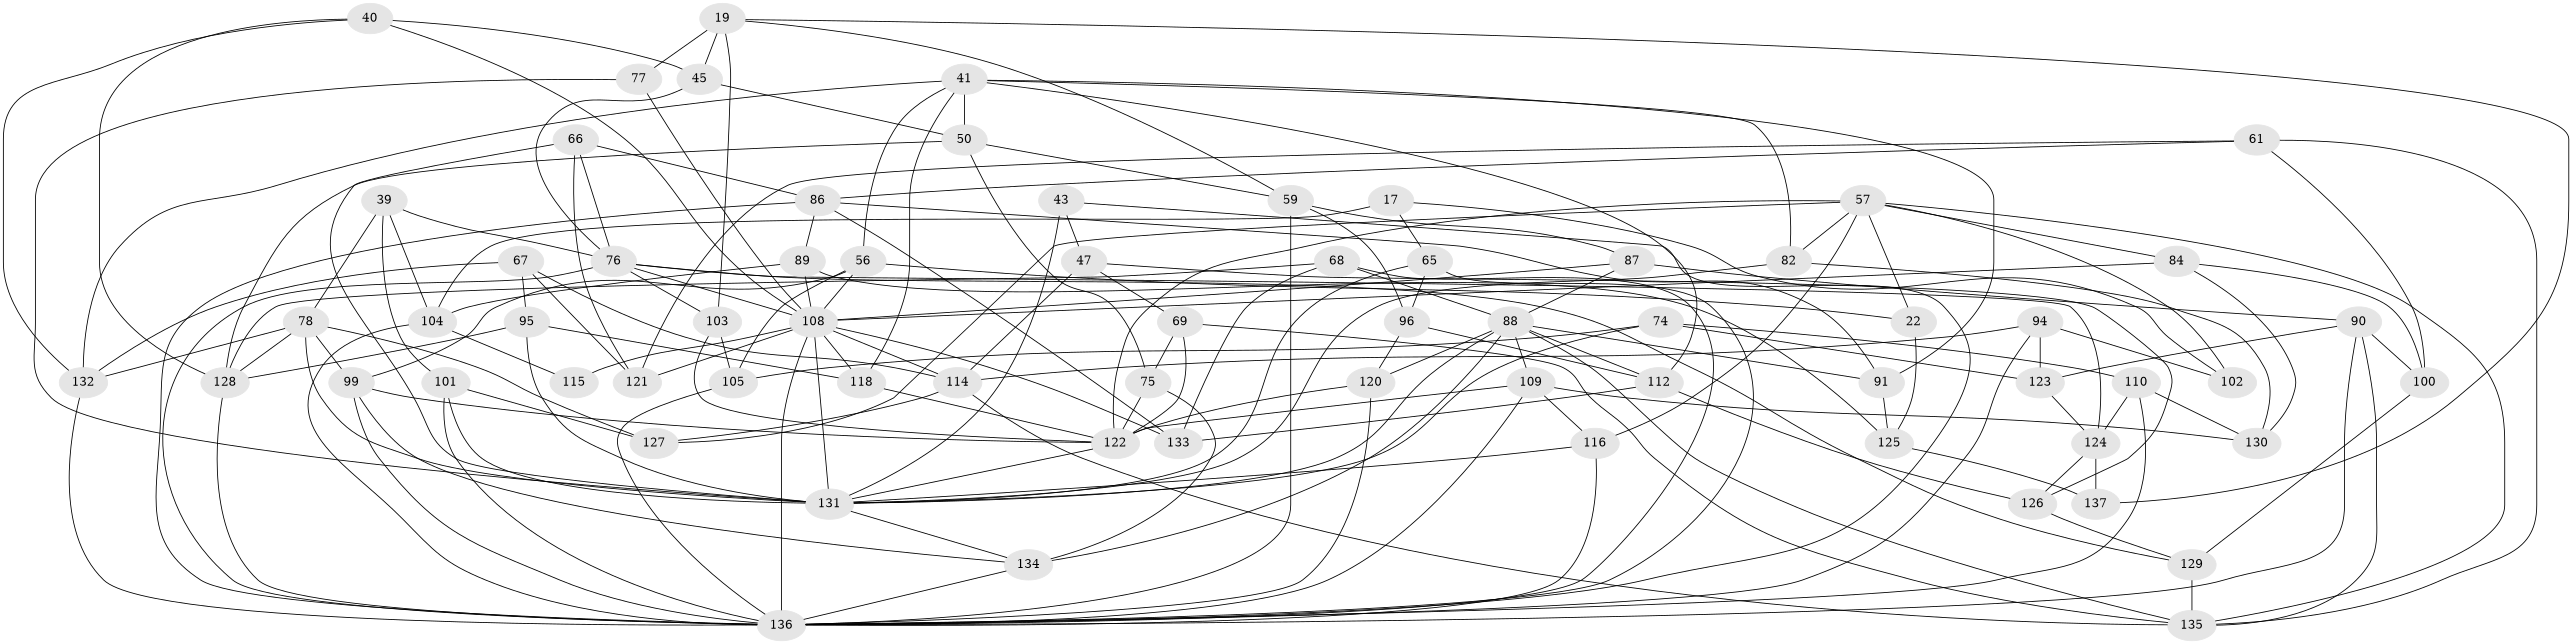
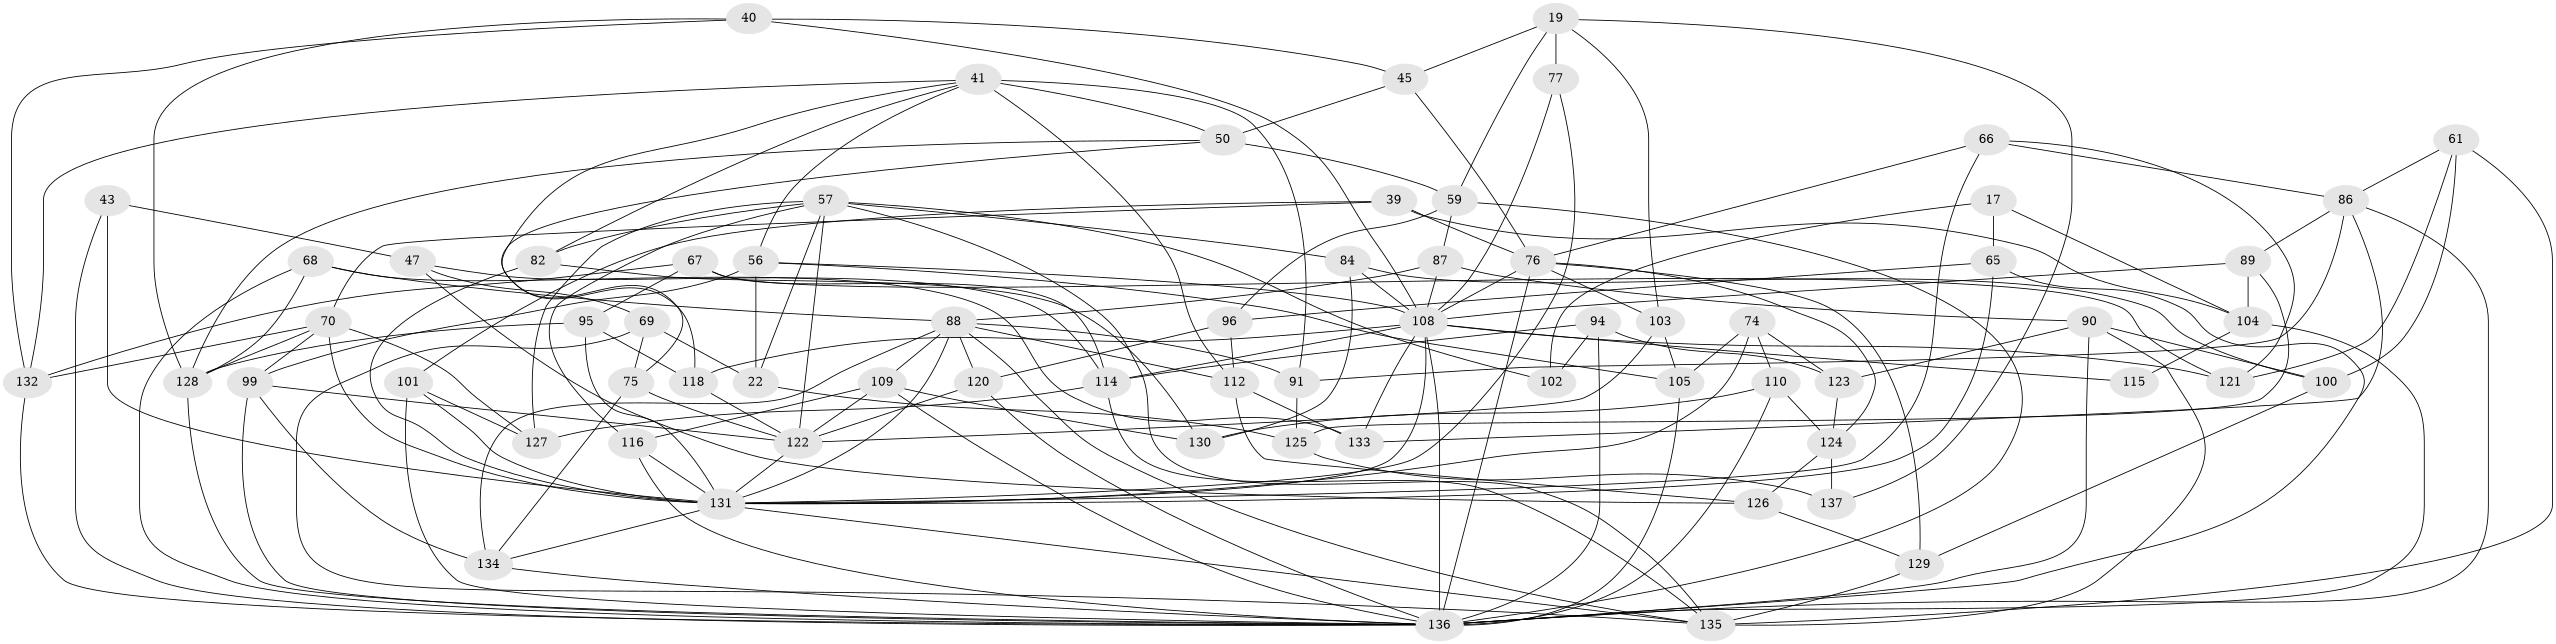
(306, 322) -> (328, 322)
(1182, 390) -> (702, 352)
none -> (1240, 568)
